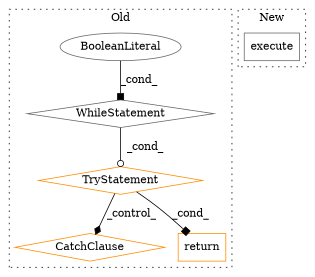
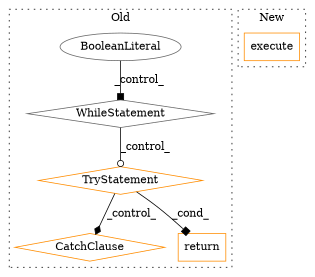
(272, 47) -> (272, 47)
(139, 80) -> (139, 80)
(145, 147) -> (145, 147)
